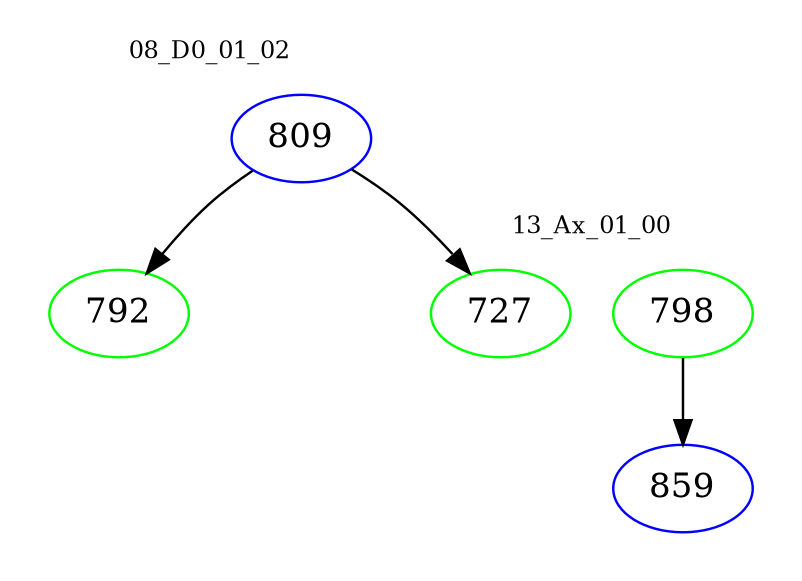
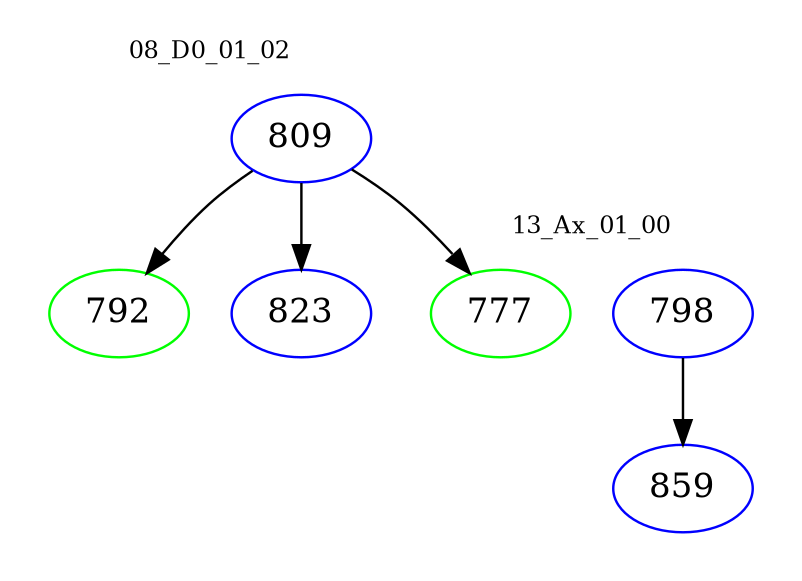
none -> (301, 314)
(501, 314) -> (501, 314)
(683, 314) -> (683, 314)
